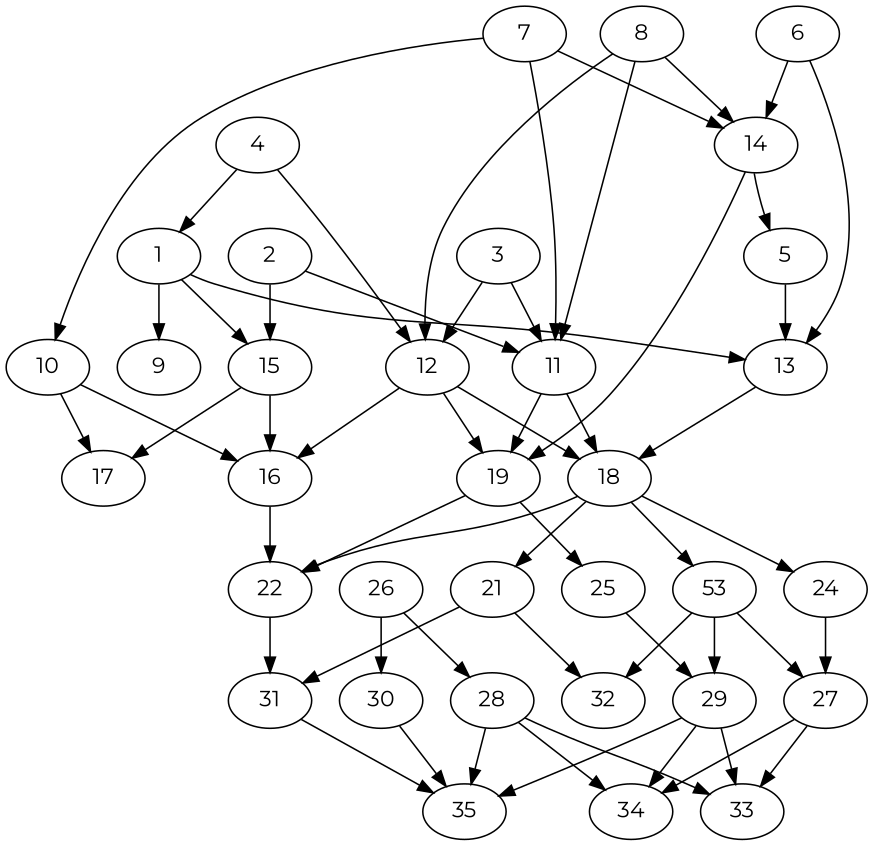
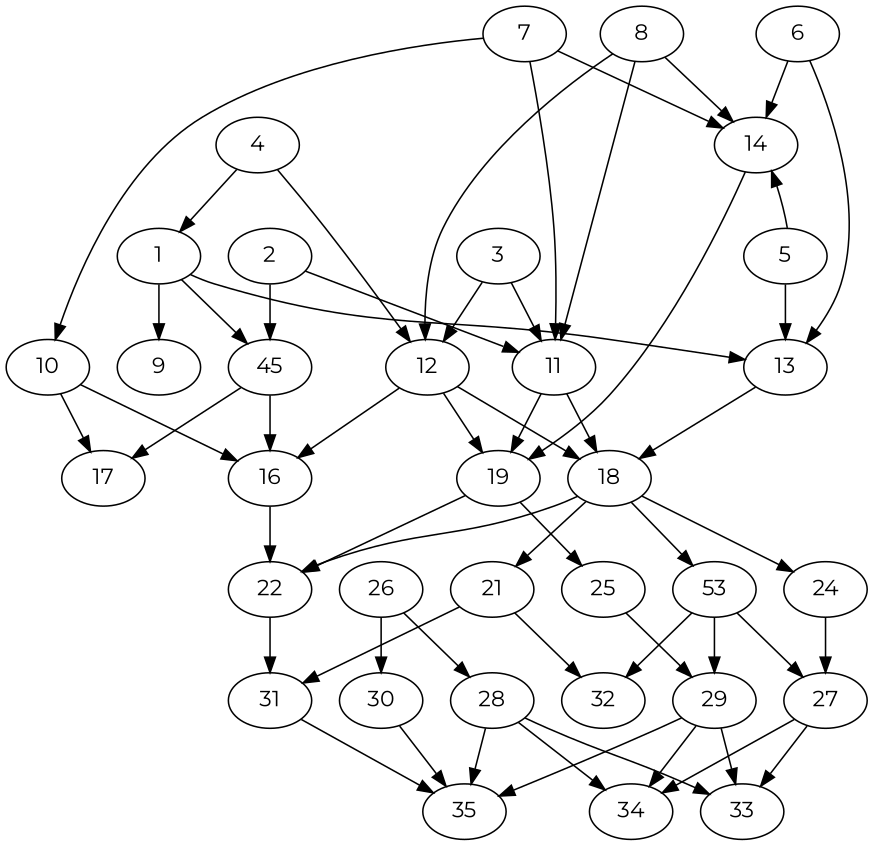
(759, 194) -> (783, 207)
(270, 367) -> (270, 367)
